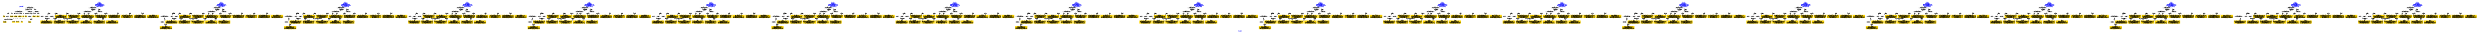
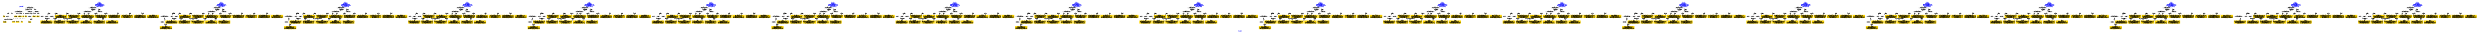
(12, 16) -> none
